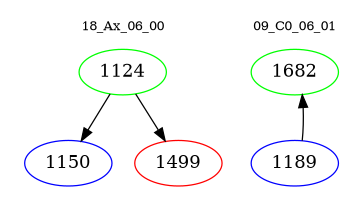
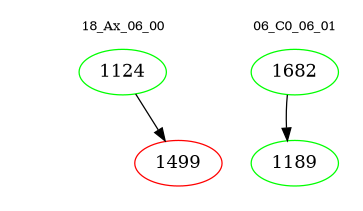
(295, 27) -> (295, 27)
(303, 124) -> (286, 111)
(68, 163) -> none
(295, 163) -> (295, 163)
